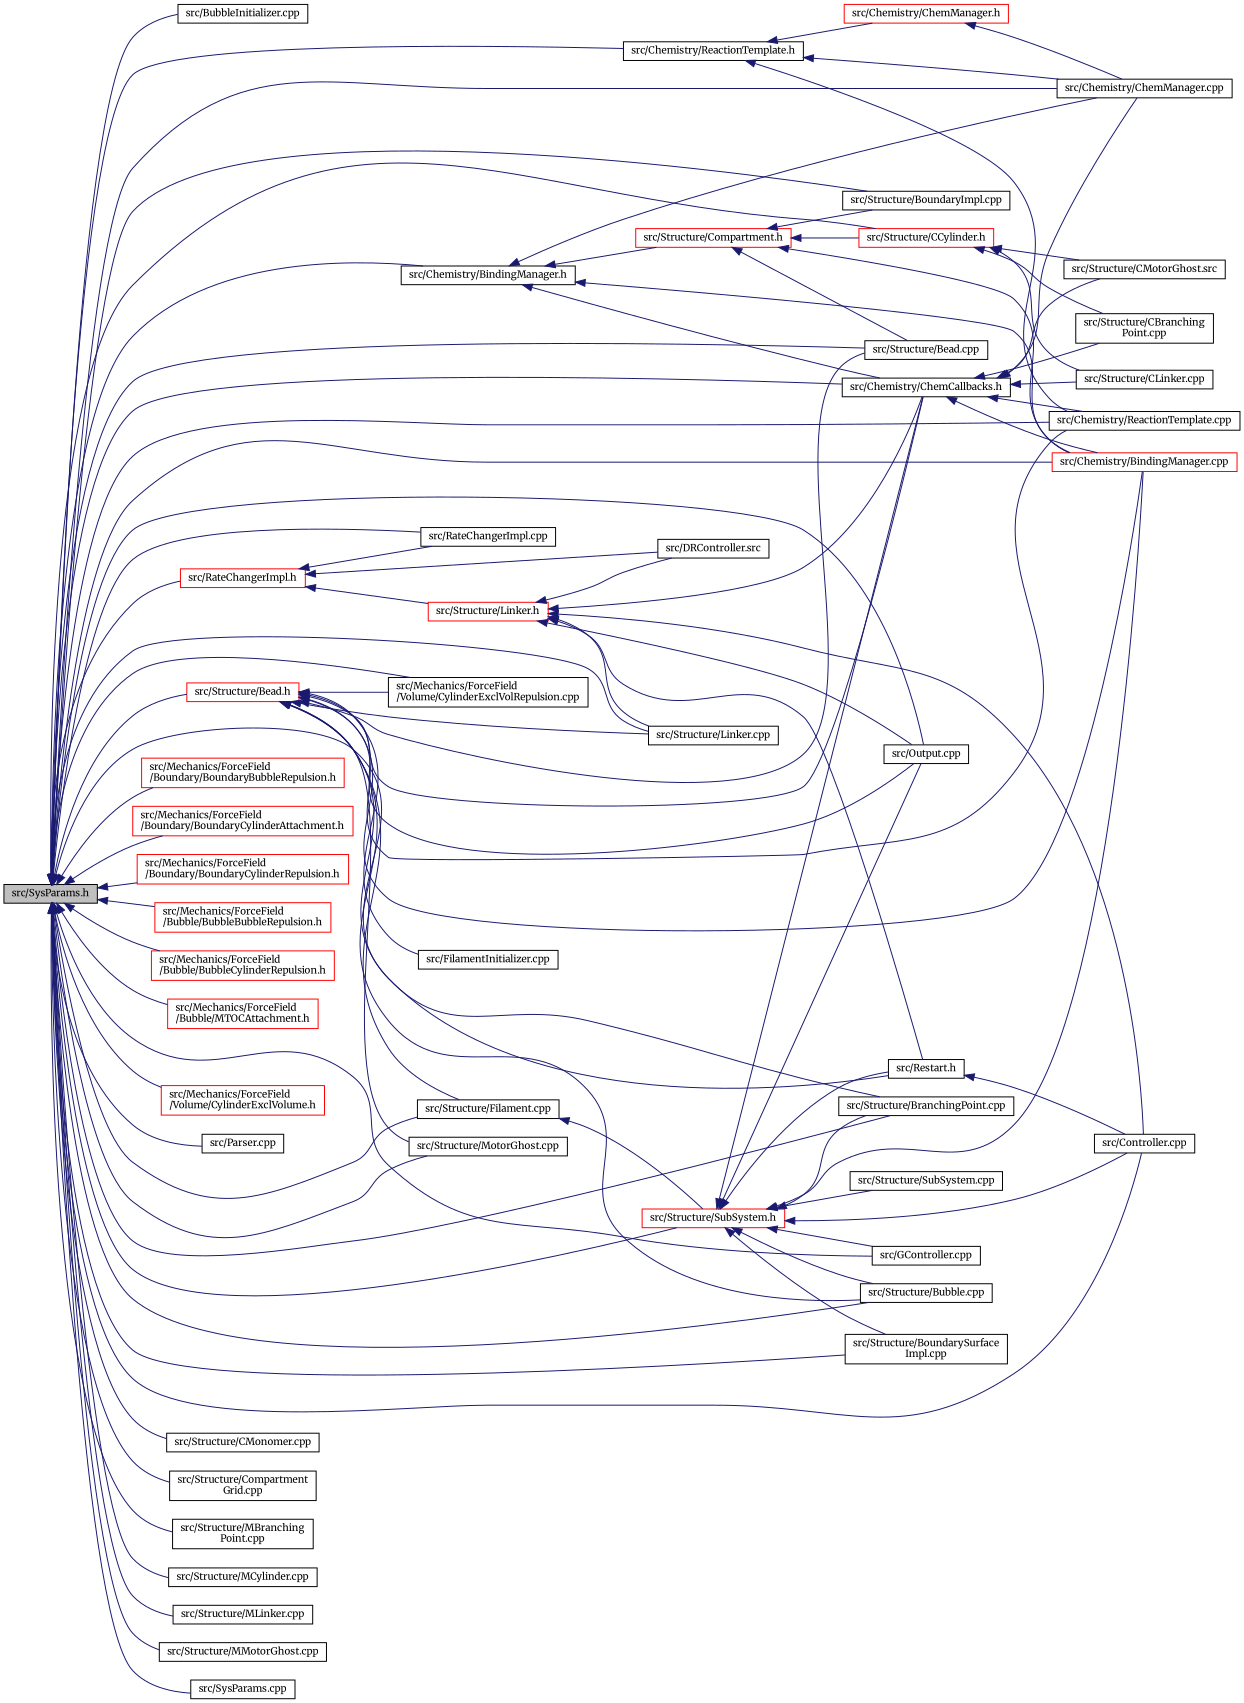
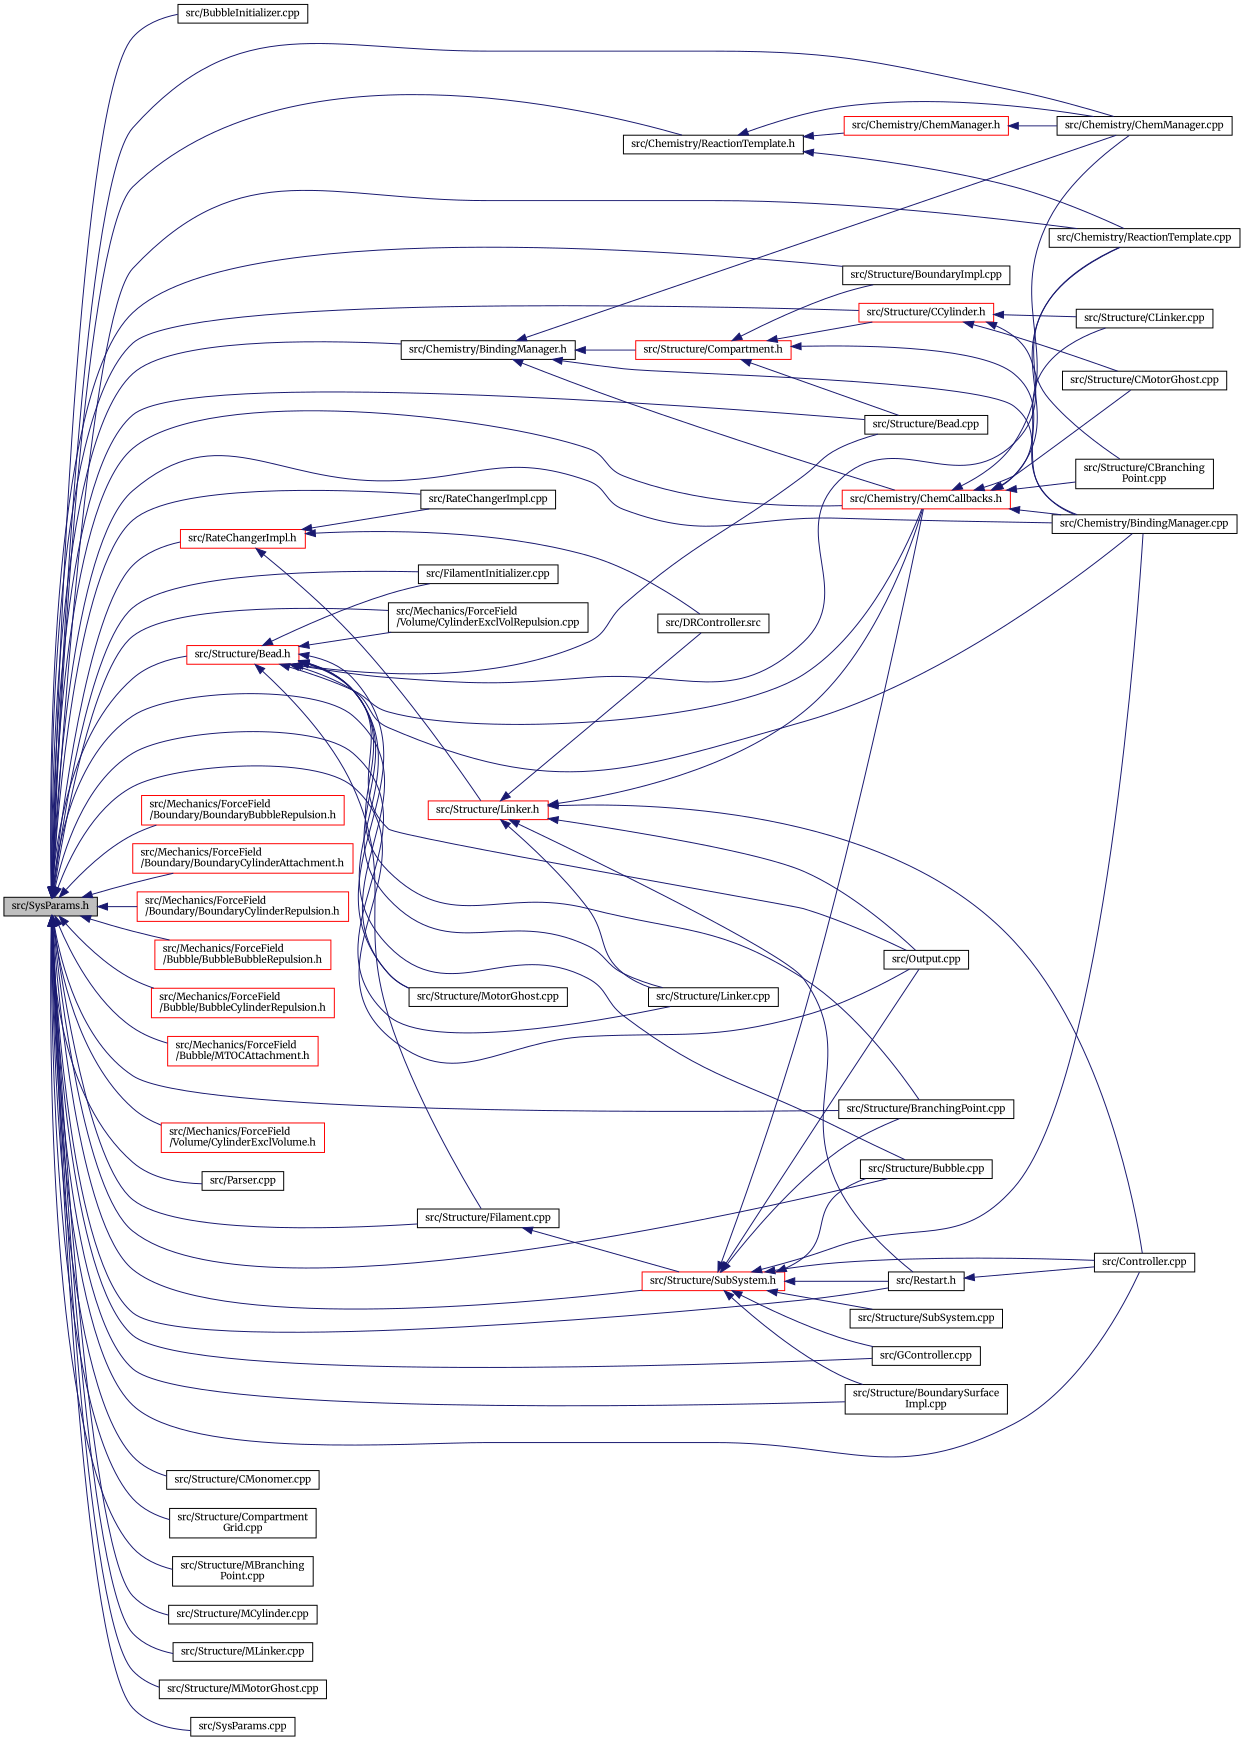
(1145, 269) -> (1145, 381)
(926, 387) -> (926, 500)
(1145, 462) -> (1145, 524)
none -> (132, 609)
